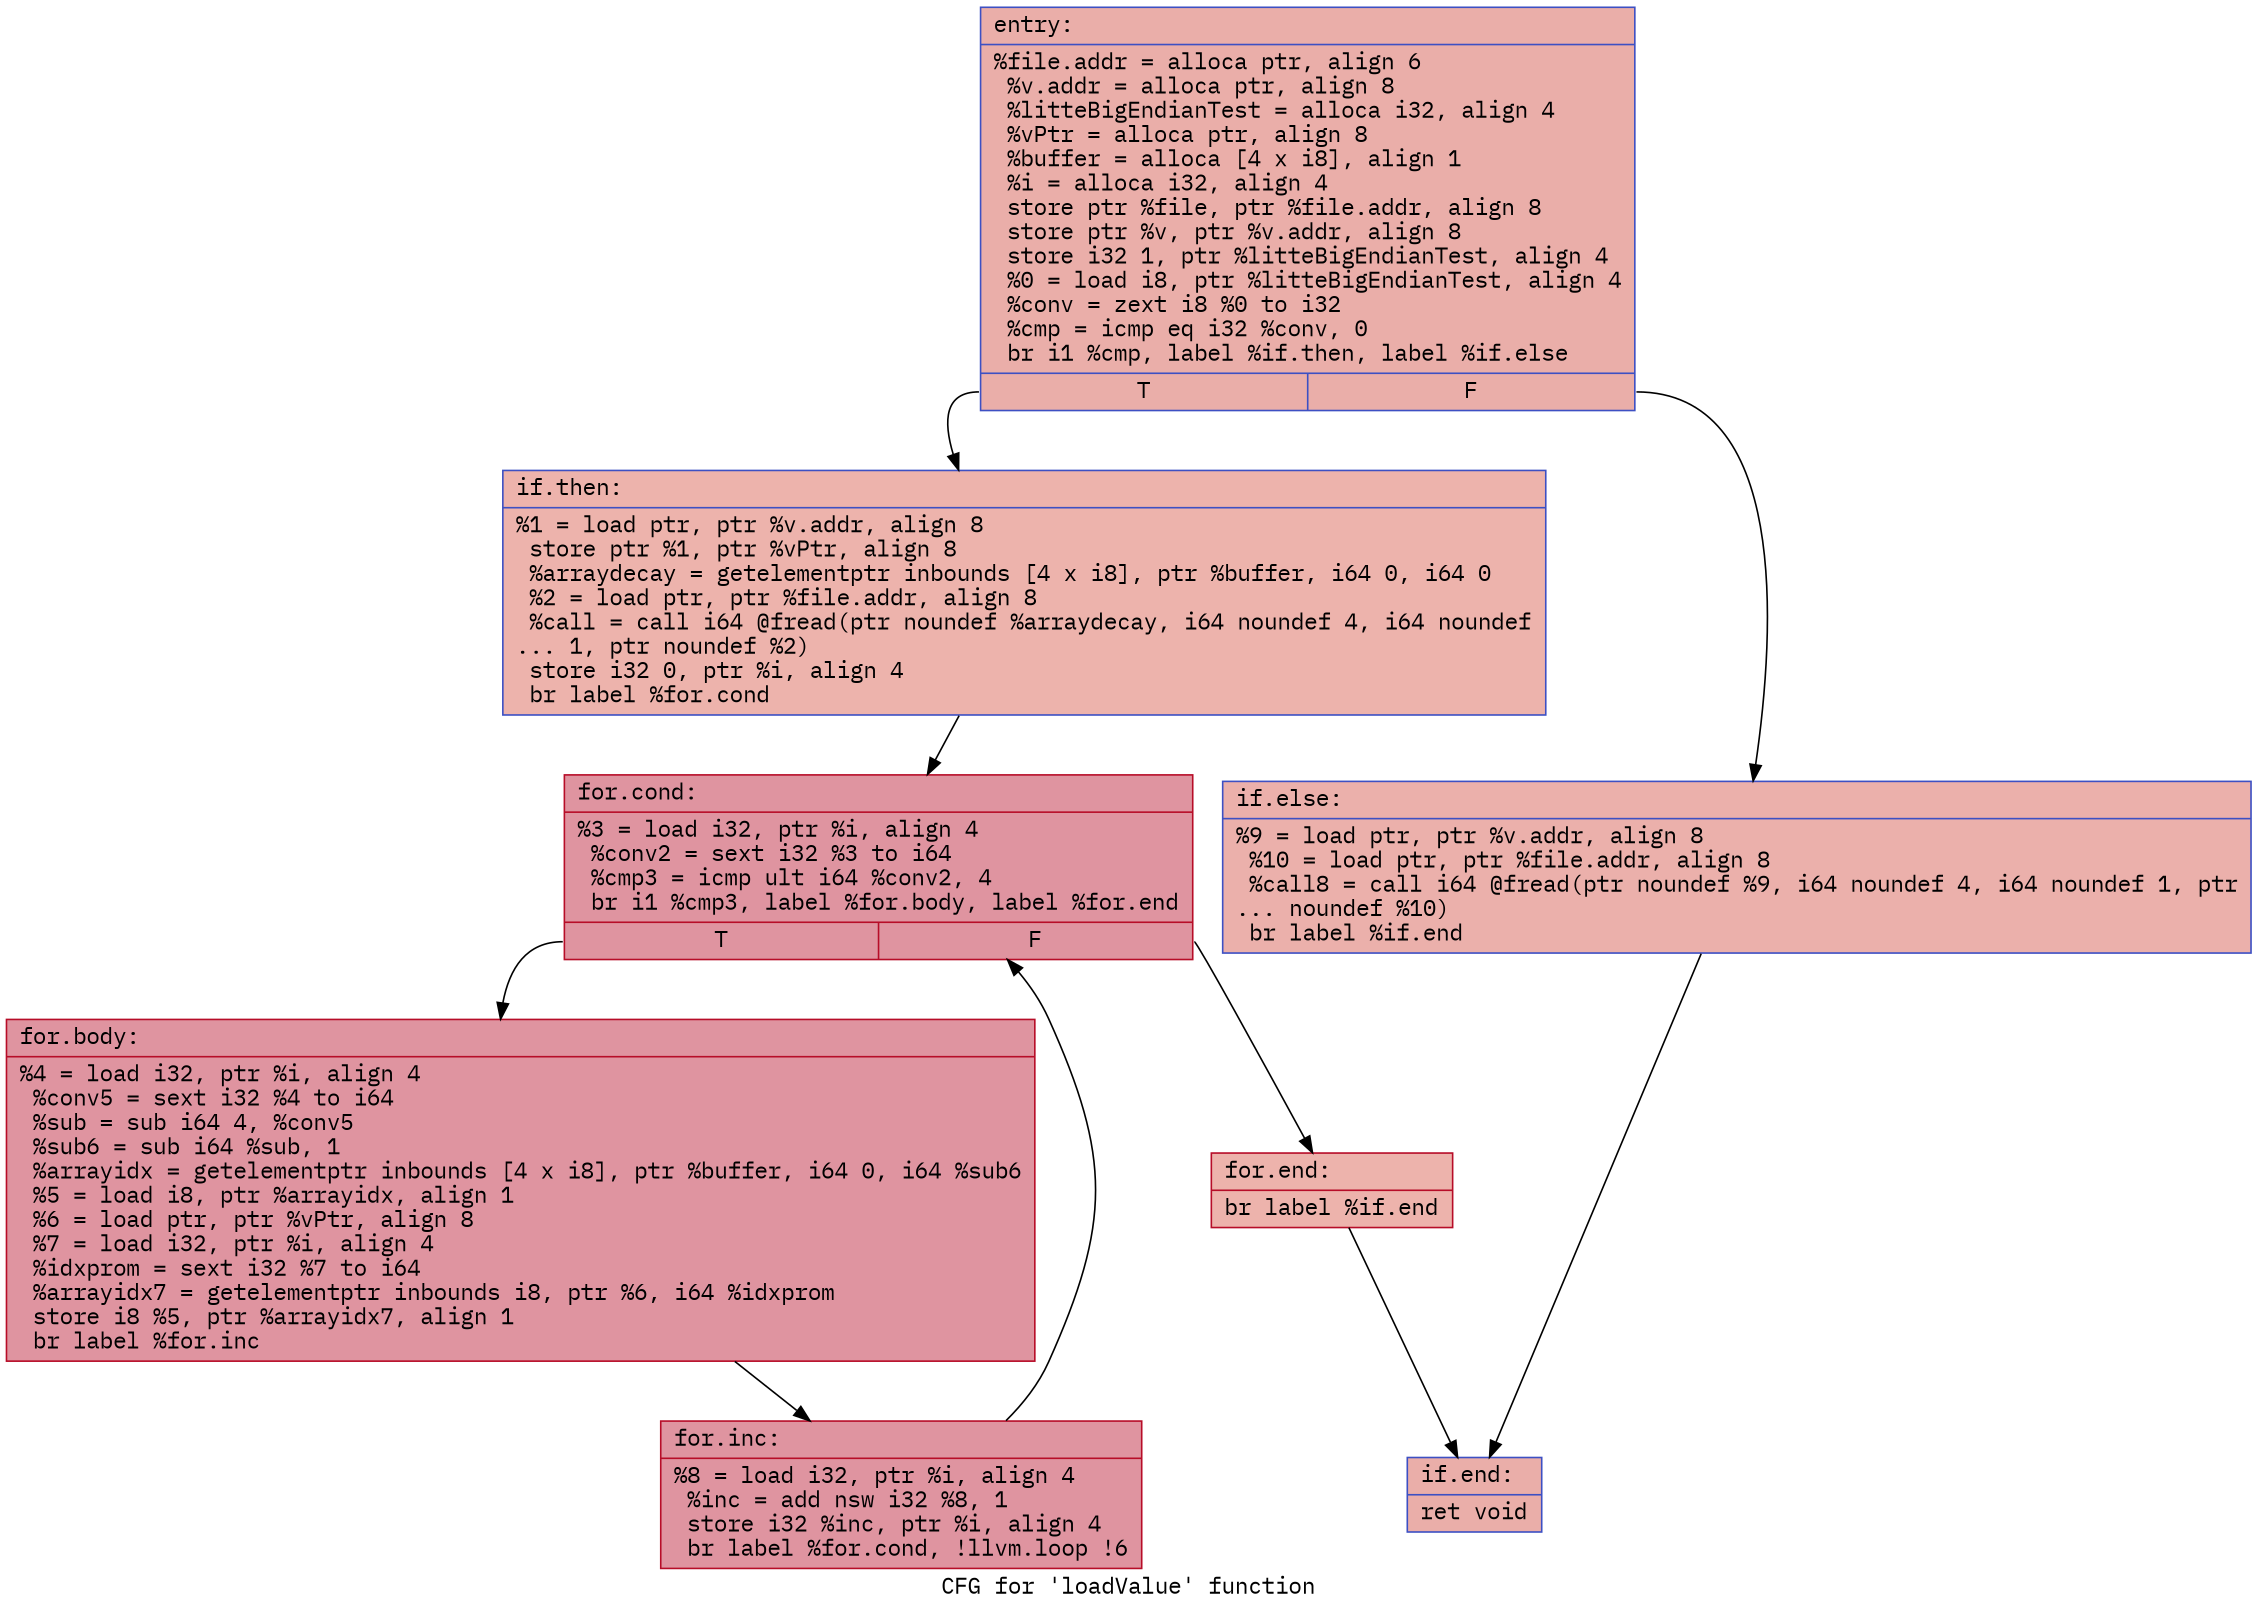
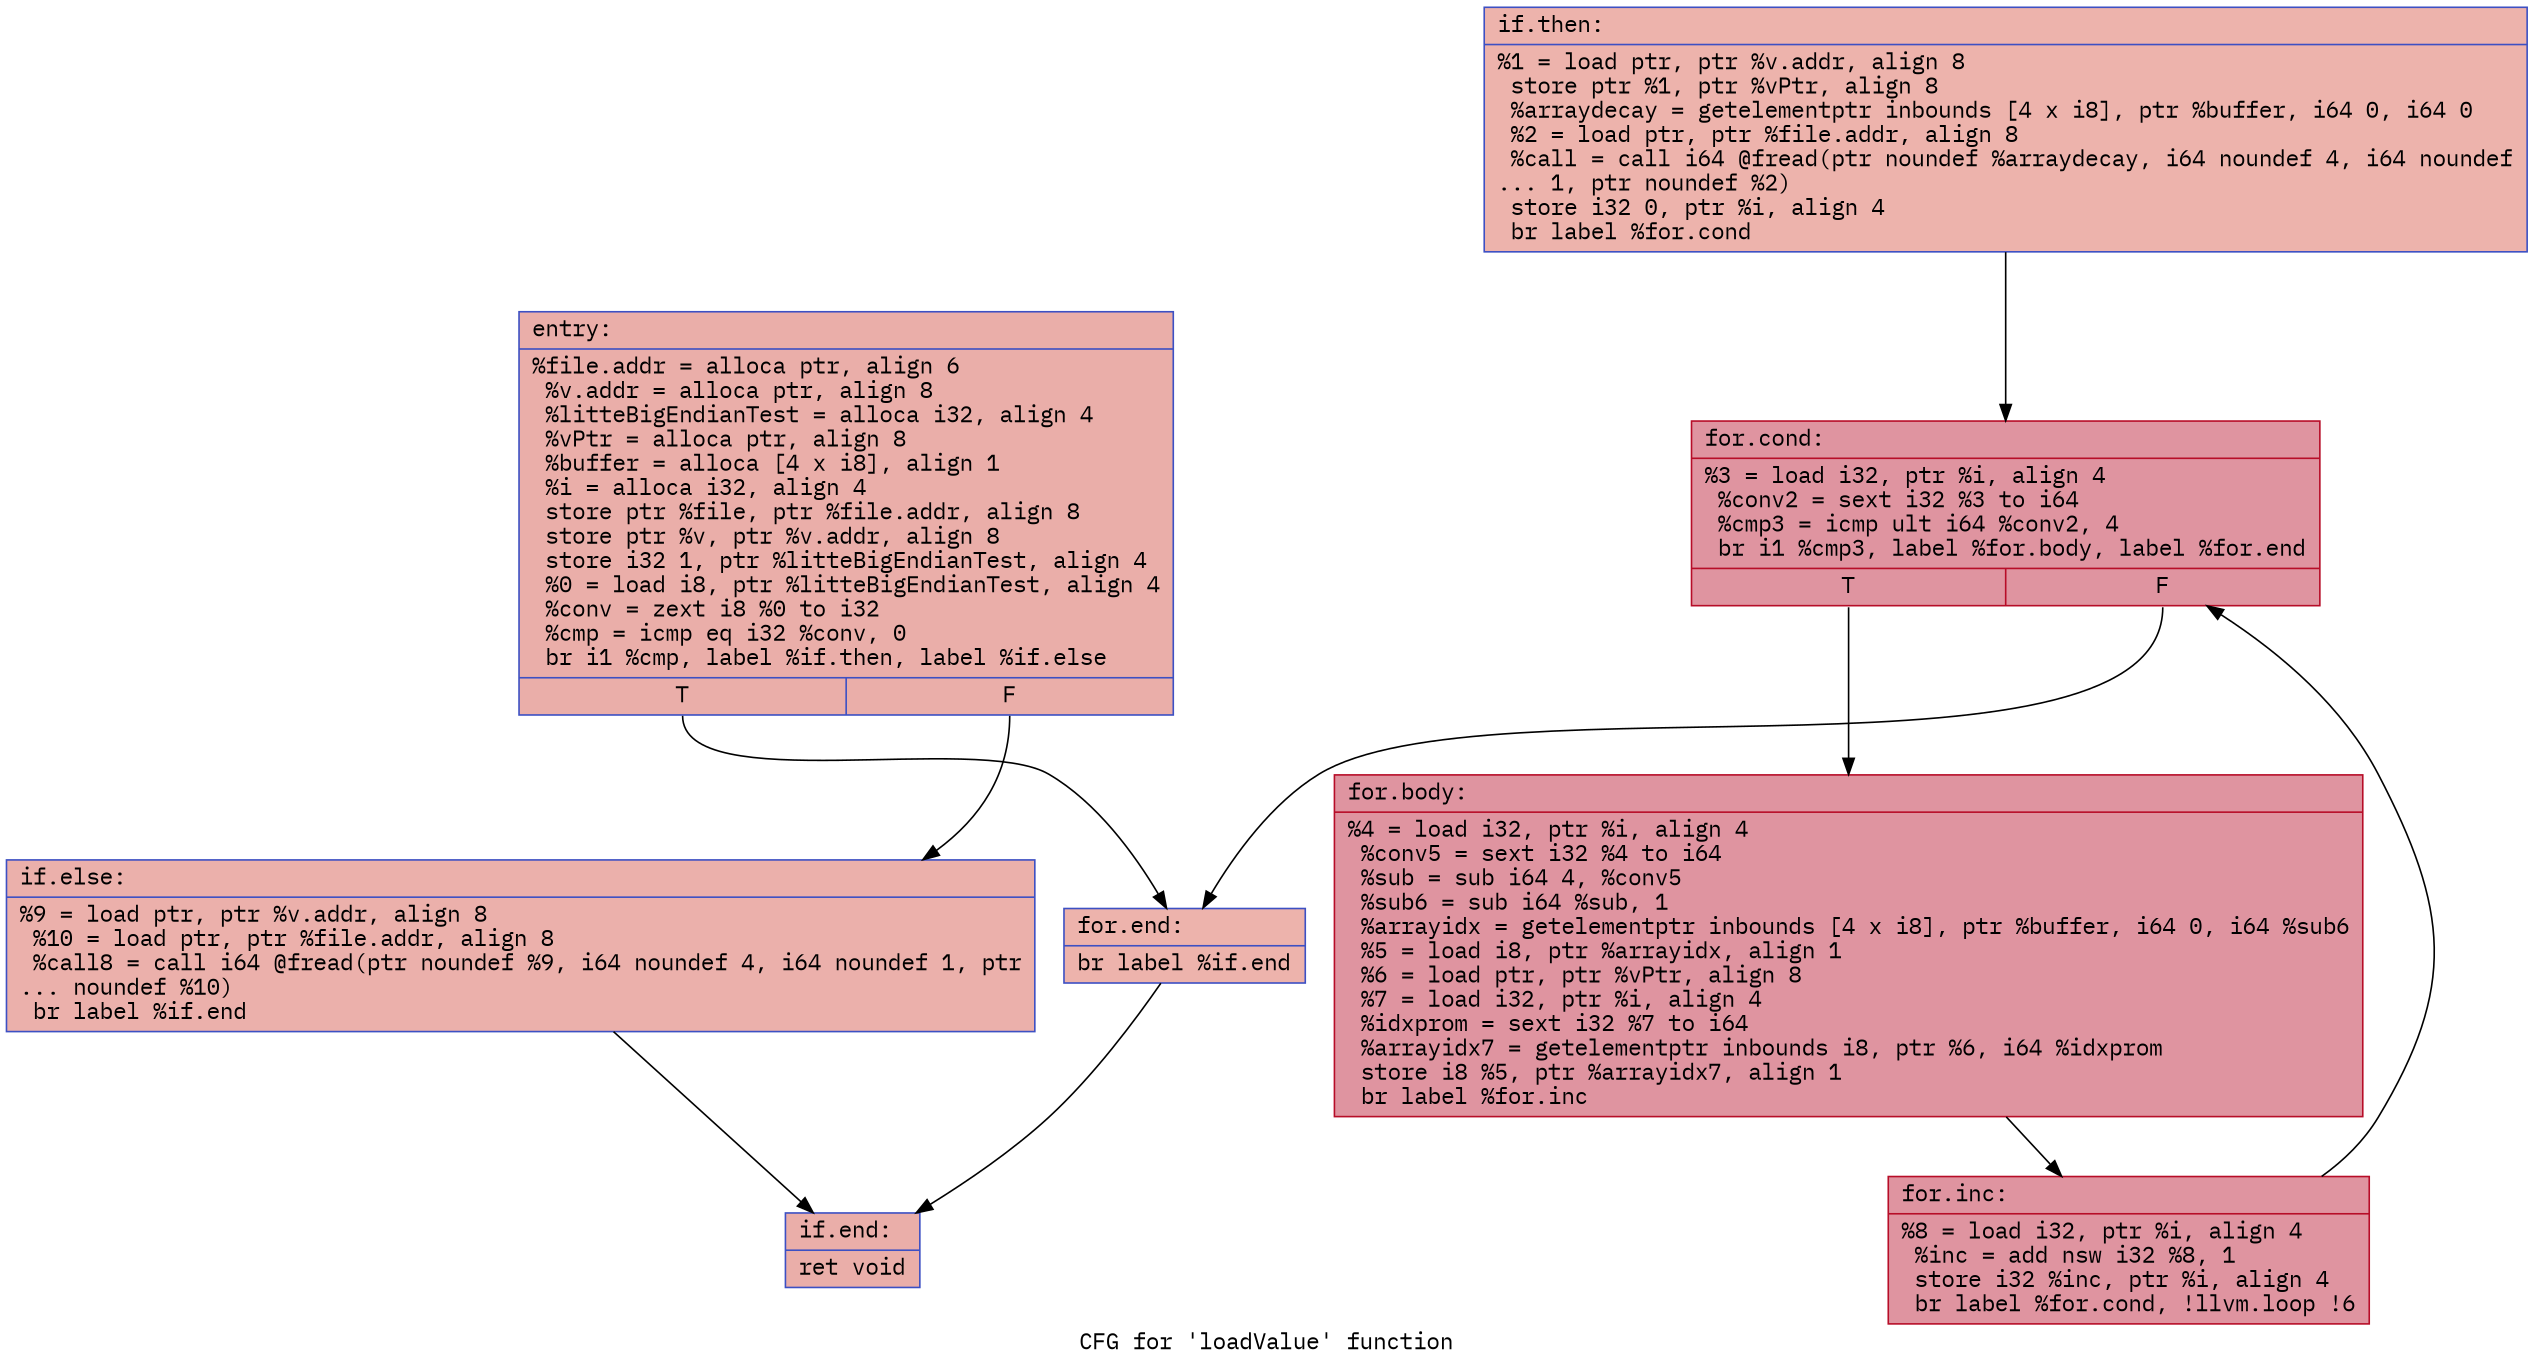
(949, 414) -> (940, 759)
(1332, 1190) -> (1185, 946)
